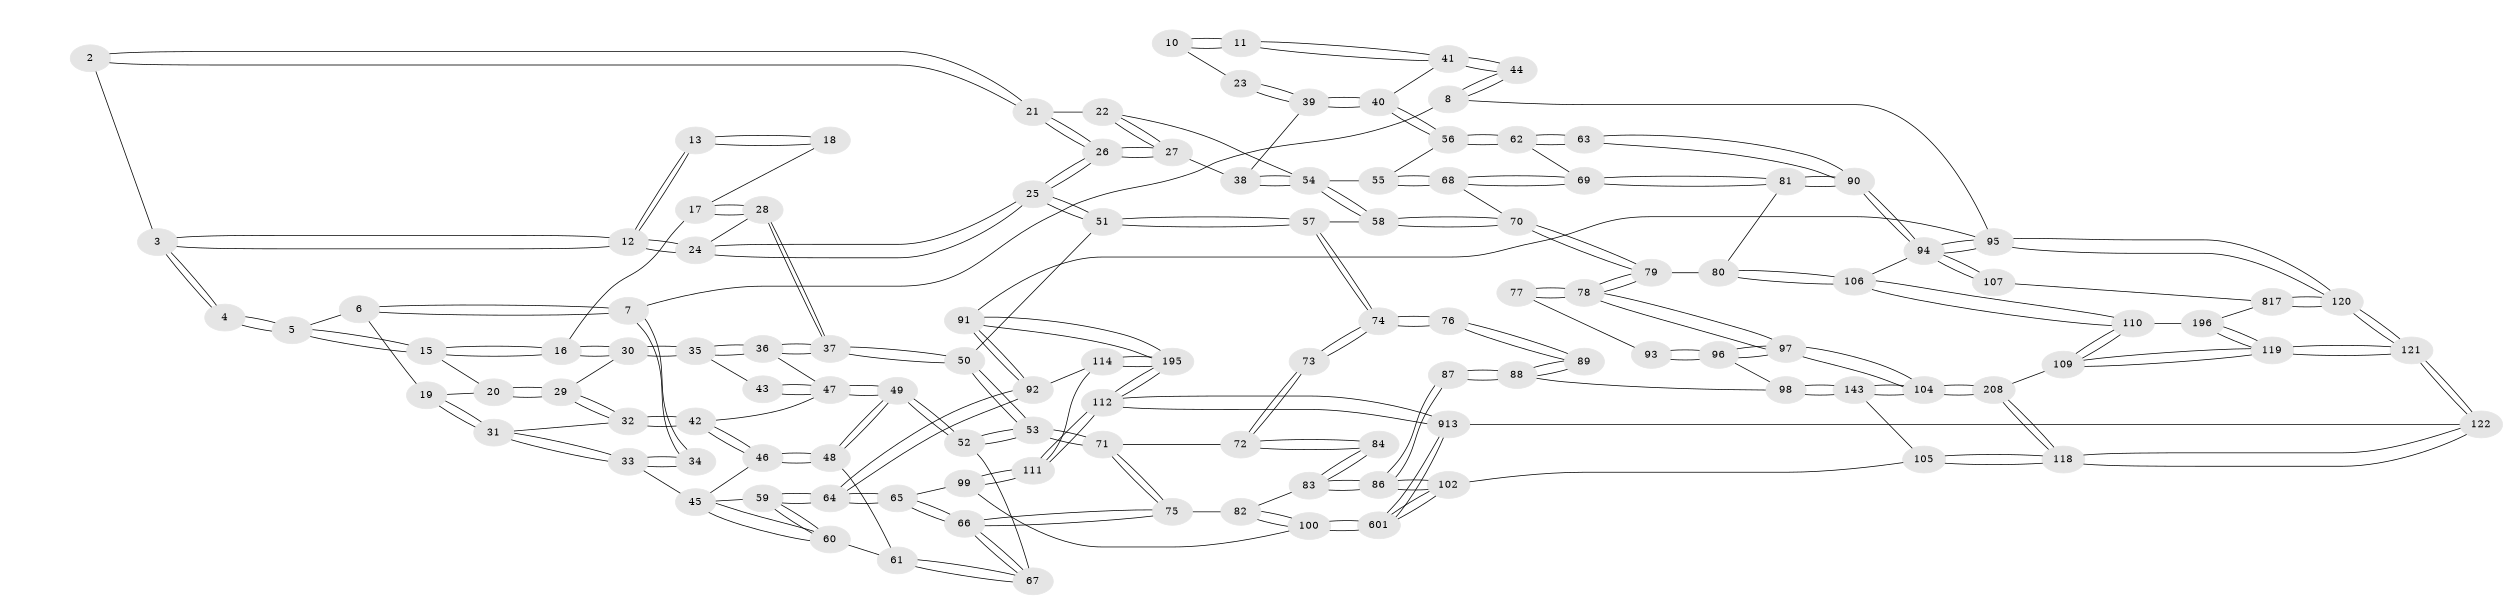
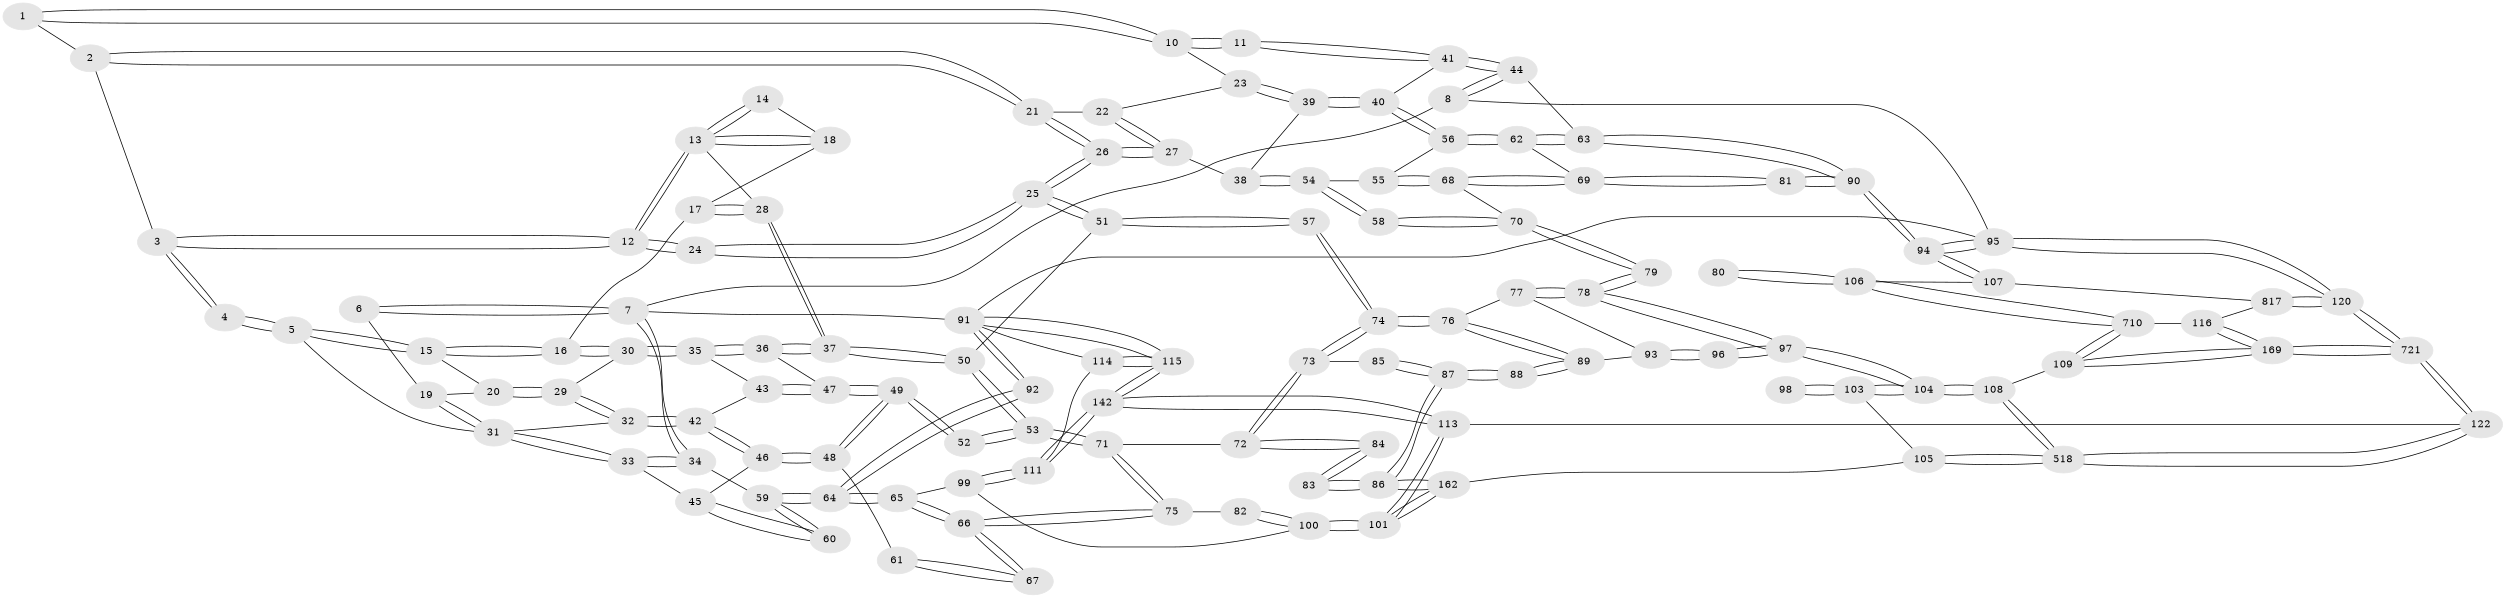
none -> (23, 16)
none -> (763, 99)
none -> (1555, 110)
(1210, 138) -> (1172, 98)
(1344, 222) -> none
(1752, 227) -> none
(729, 230) -> (729, 175)
(1890, 266) -> (1924, 282)
(1685, 273) -> none
none -> (1483, 307)
none -> (797, 315)
(326, 320) -> (381, 402)
(2133, 324) -> (2133, 324)
(2203, 324) -> (2203, 324)
(2272, 350) -> (2272, 350)
(2412, 350) -> (2412, 350)
none -> (1618, 358)
(1172, 362) -> (1172, 362)
none -> (1379, 362)
(1752, 373) -> none
(1068, 376) -> (1032, 344)
(1651, 387) -> none
(1854, 390) -> (1854, 390)
(1994, 390) -> (1994, 390)
(1103, 403) -> (1103, 403)
(766, 413) -> (729, 405)
(1449, 424) -> (1449, 424)
(2063, 460) -> (2063, 460)
(1449, 485) -> (1449, 485)
(1275, 499) -> none
(729, 500) -> (734, 483)
(1008, 509) -> none
(1379, 525) -> (1379, 525)
(864, 550) -> none
